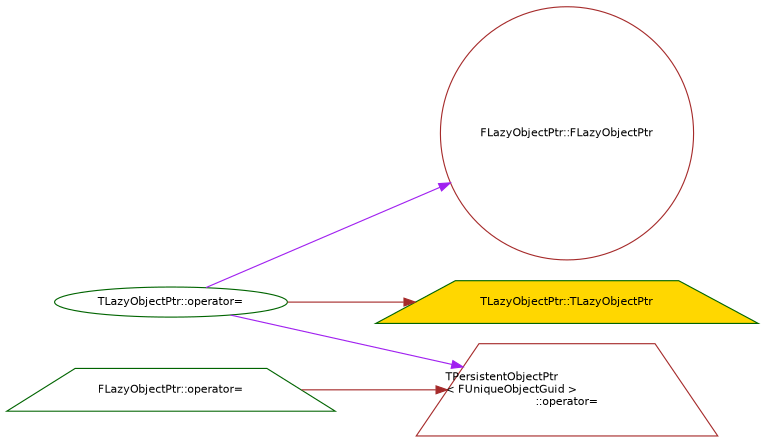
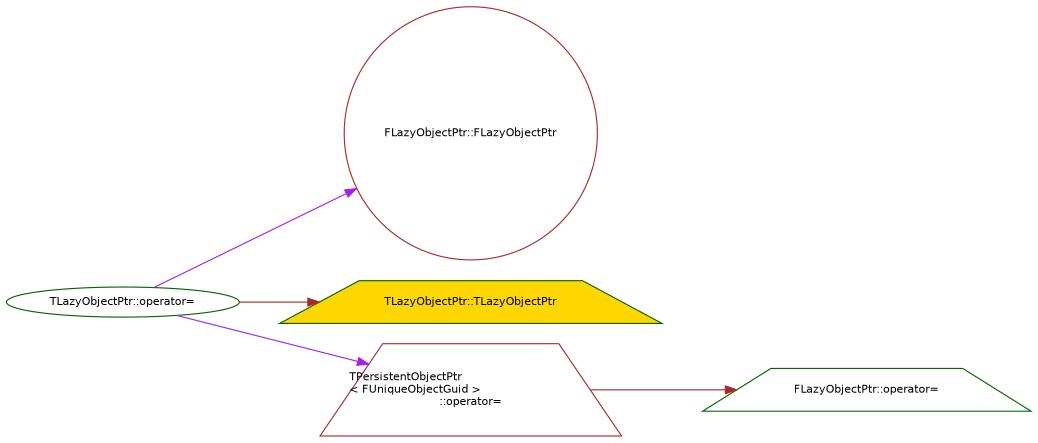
(369, 390) -> (658, 390)
